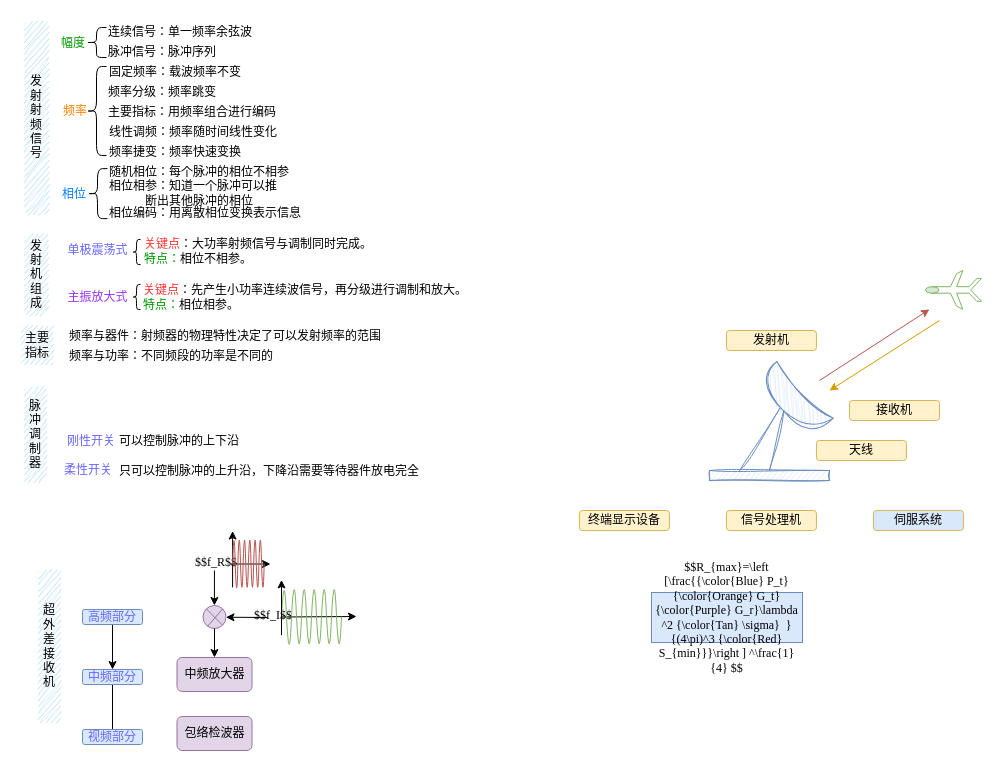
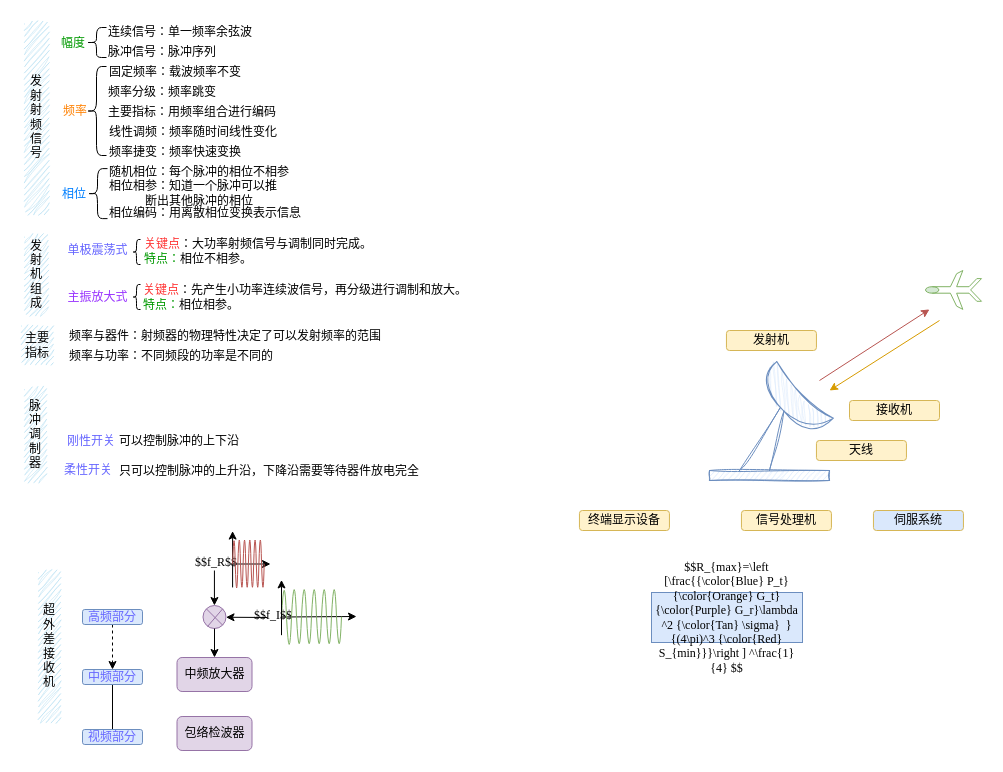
(771, 521) -> (786, 521)
(113, 644) -> (113, 644)
